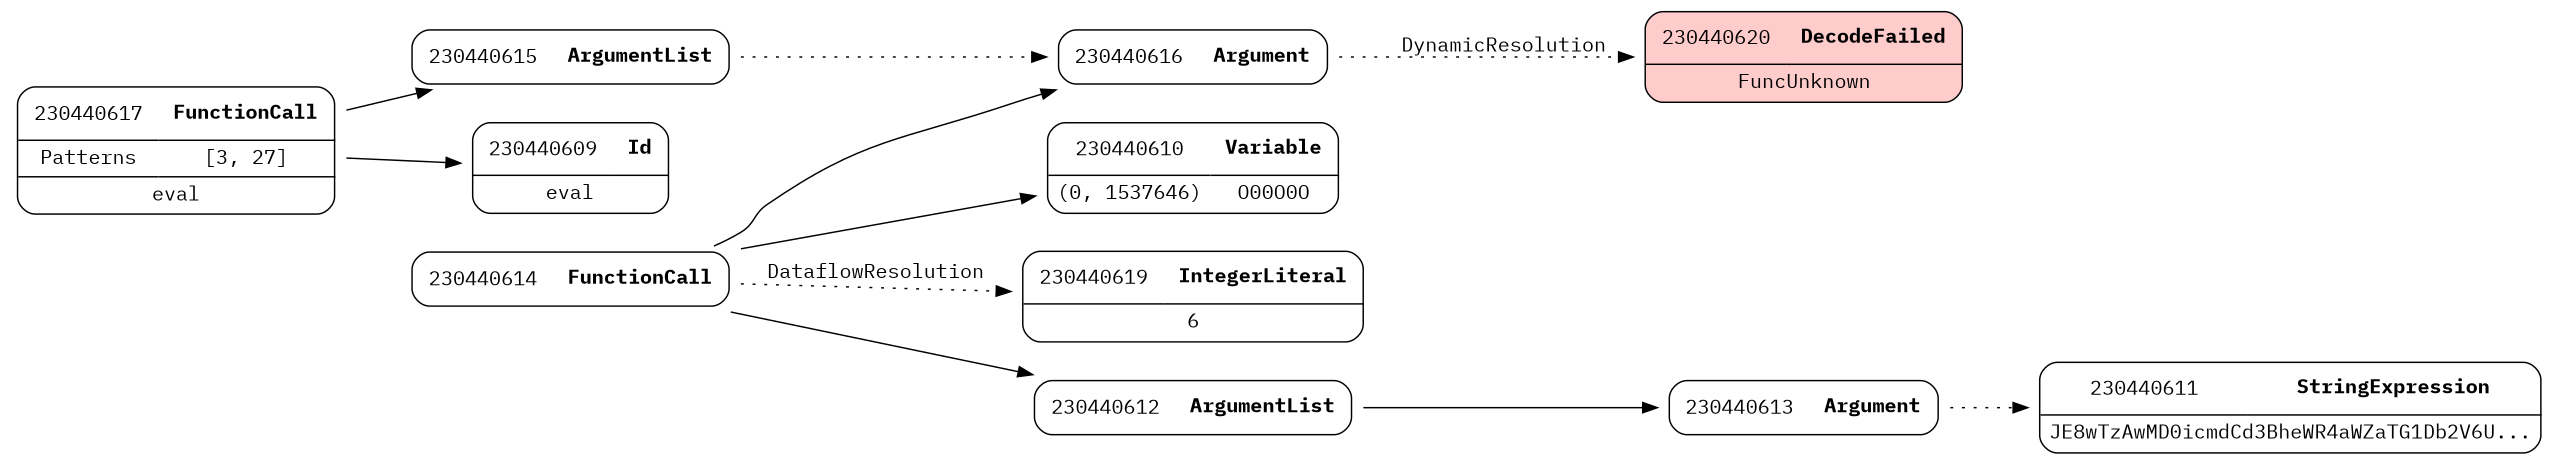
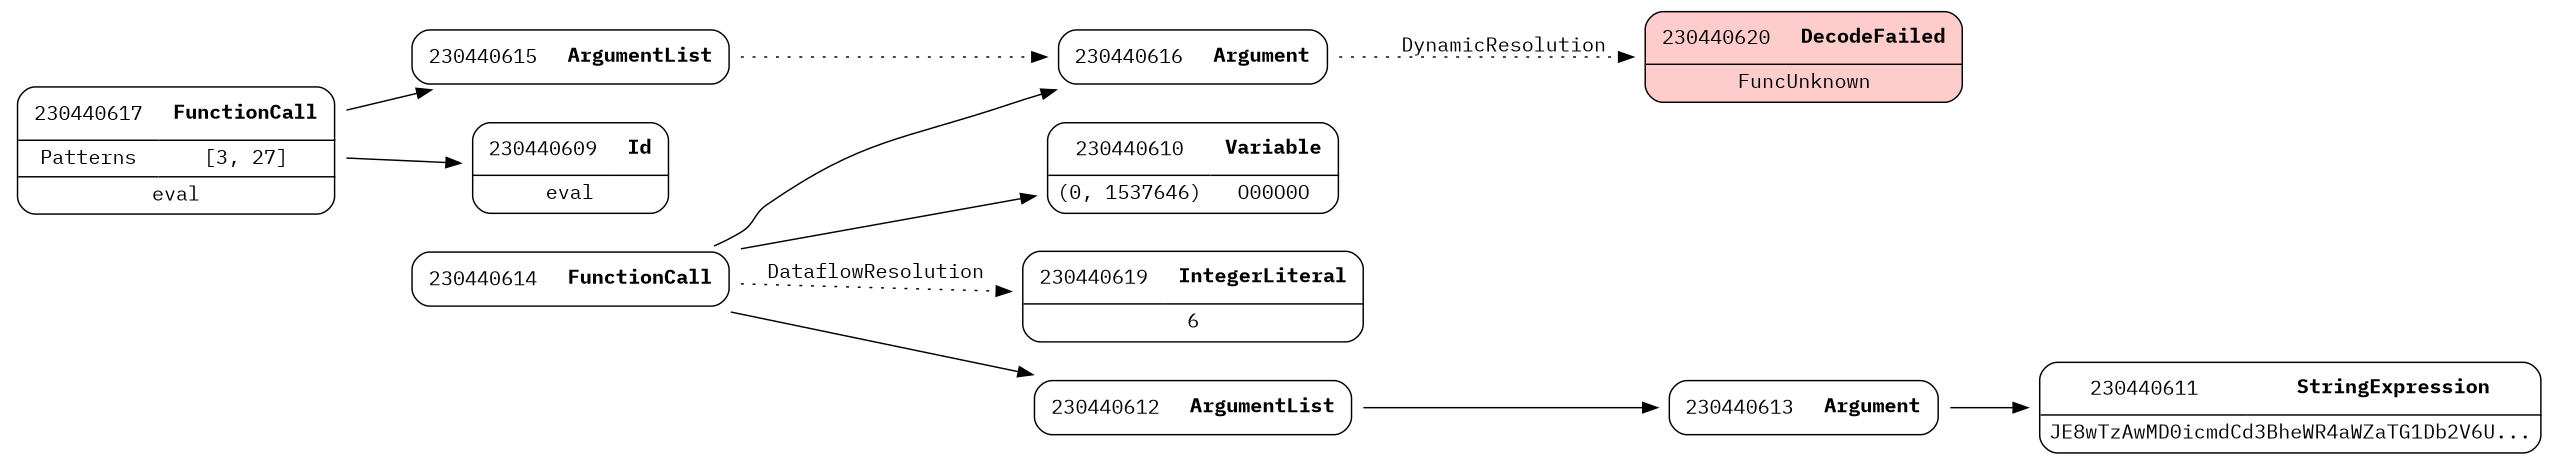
(1982, 408) -> (1982, 408)
